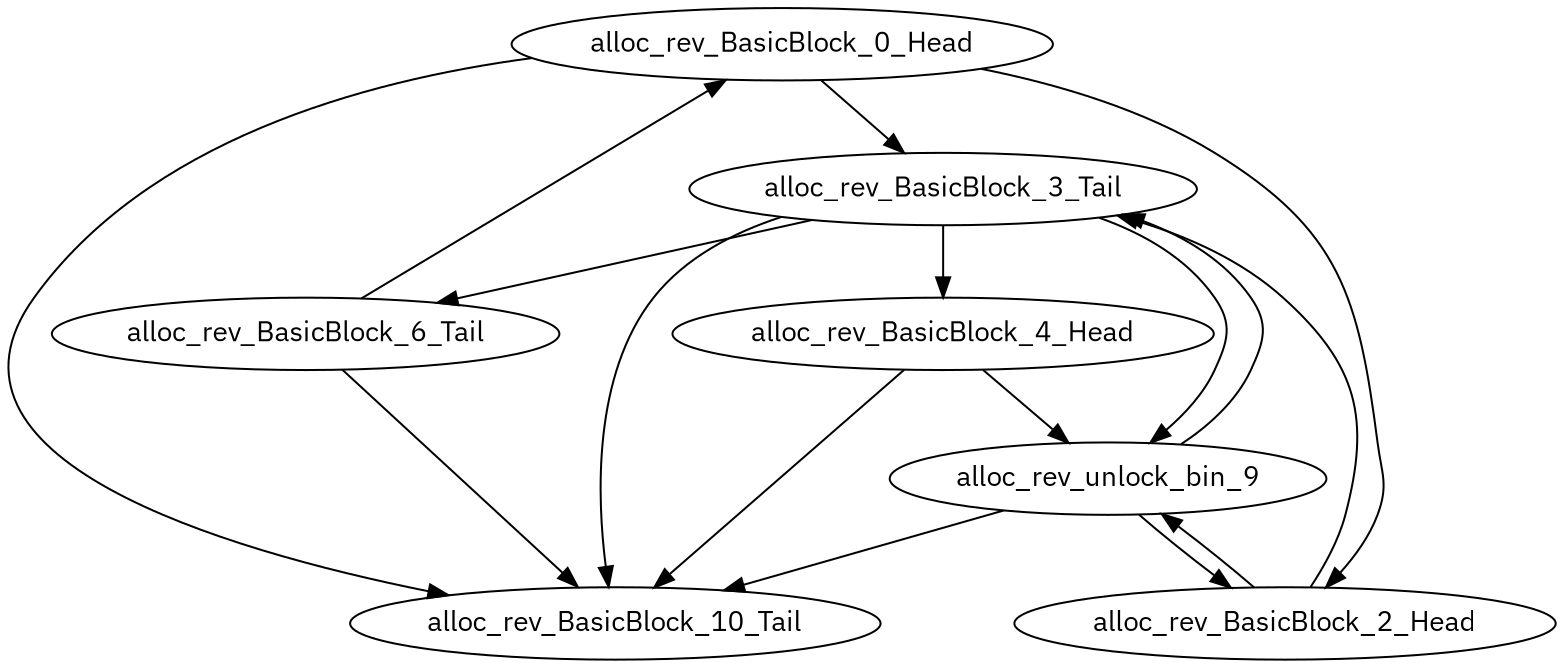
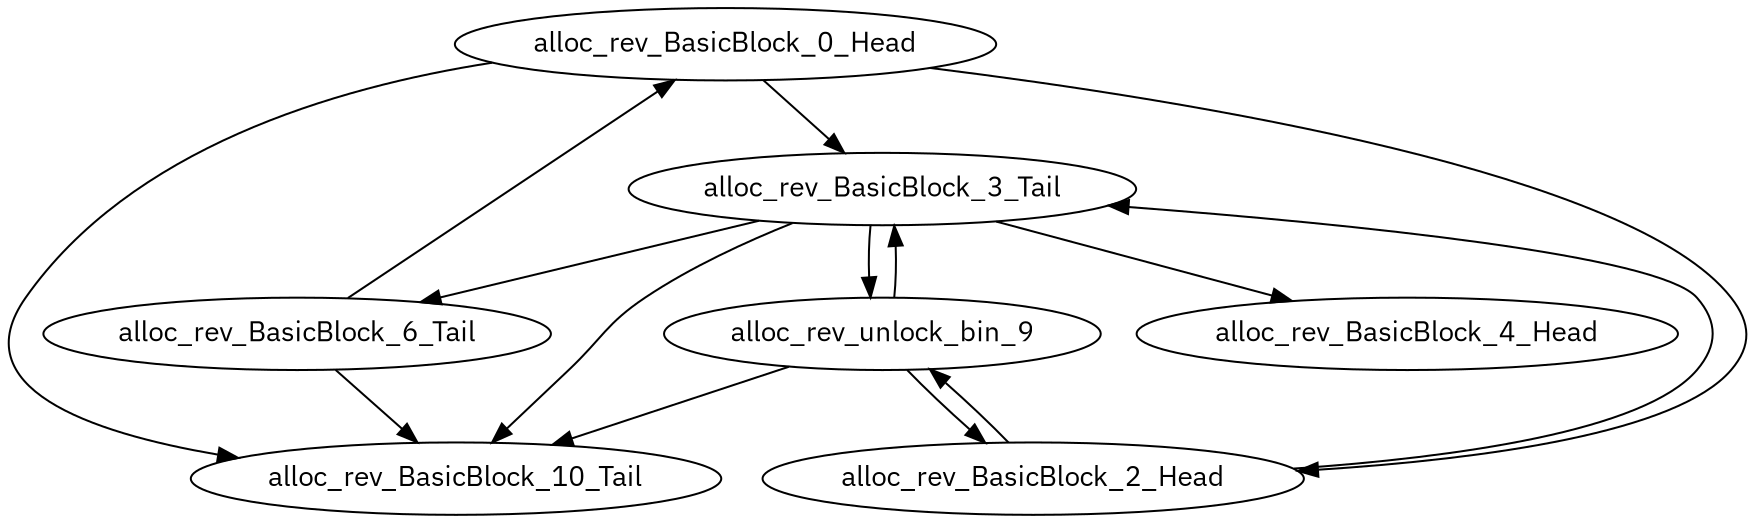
(1018, 400) -> none
(787, 472) -> none
